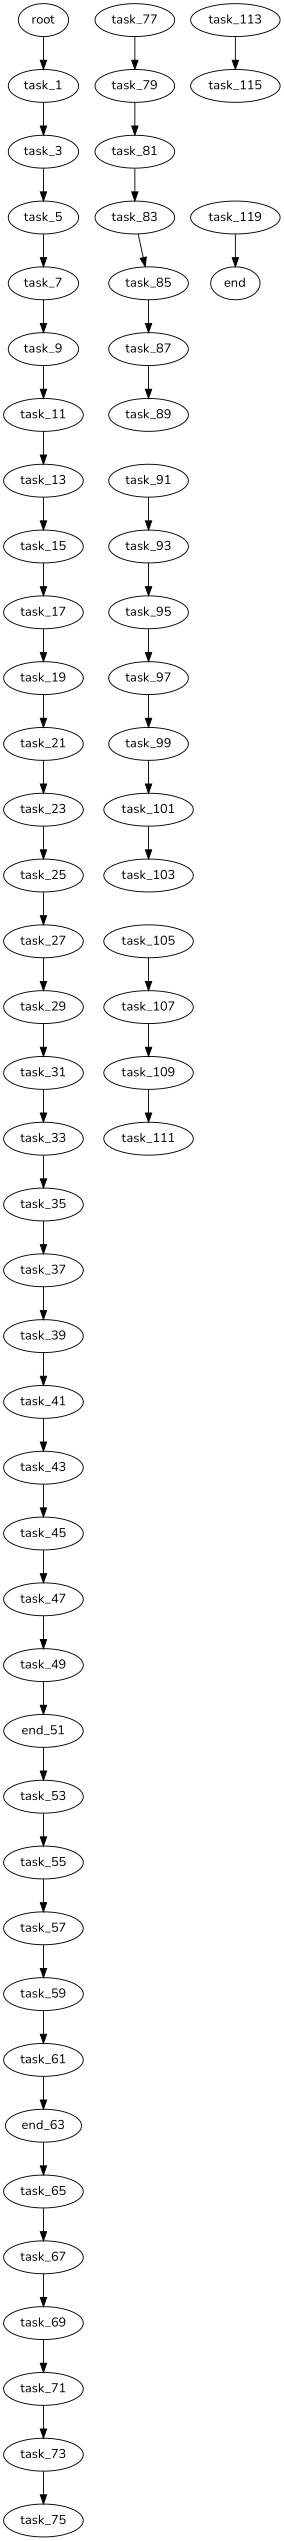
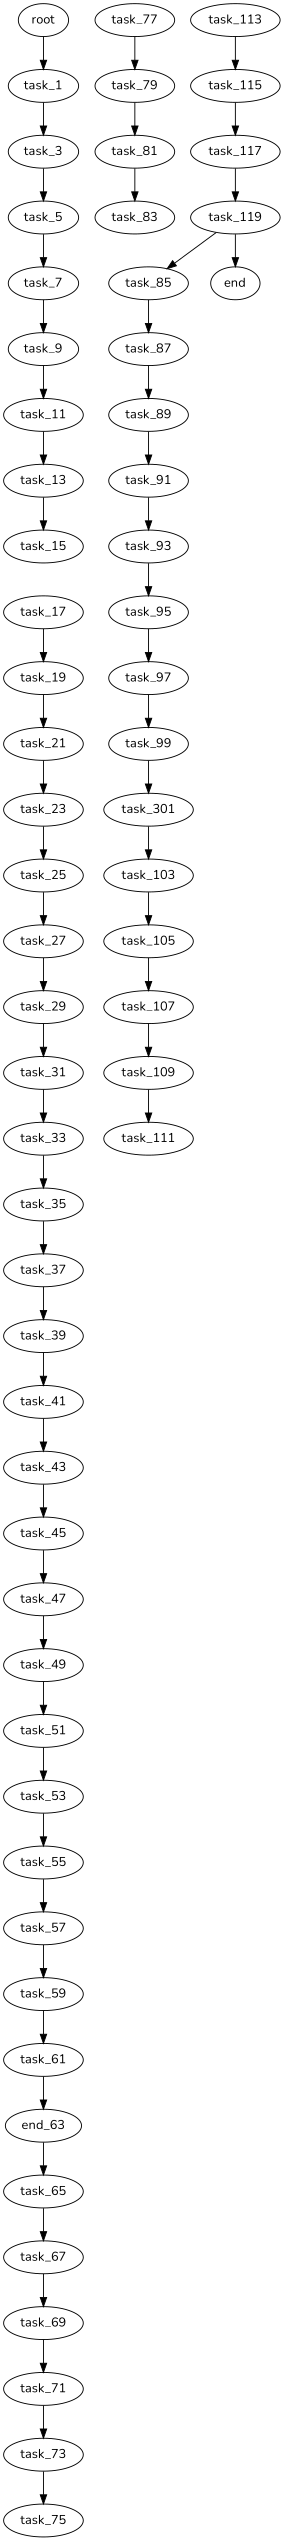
none -> (235, 152)
(141, 246) -> (195, 248)
none -> (149, 443)
(43, 575) -> none
(149, 810) -> (149, 810)
none -> (149, 904)
(43, 1731) -> (43, 1731)
